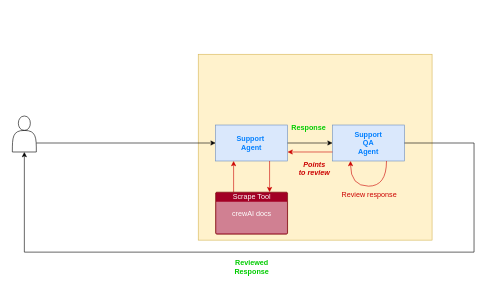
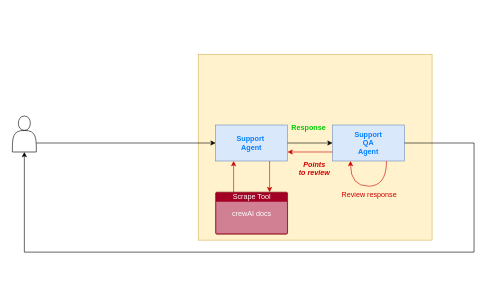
(252, 267) -> none
